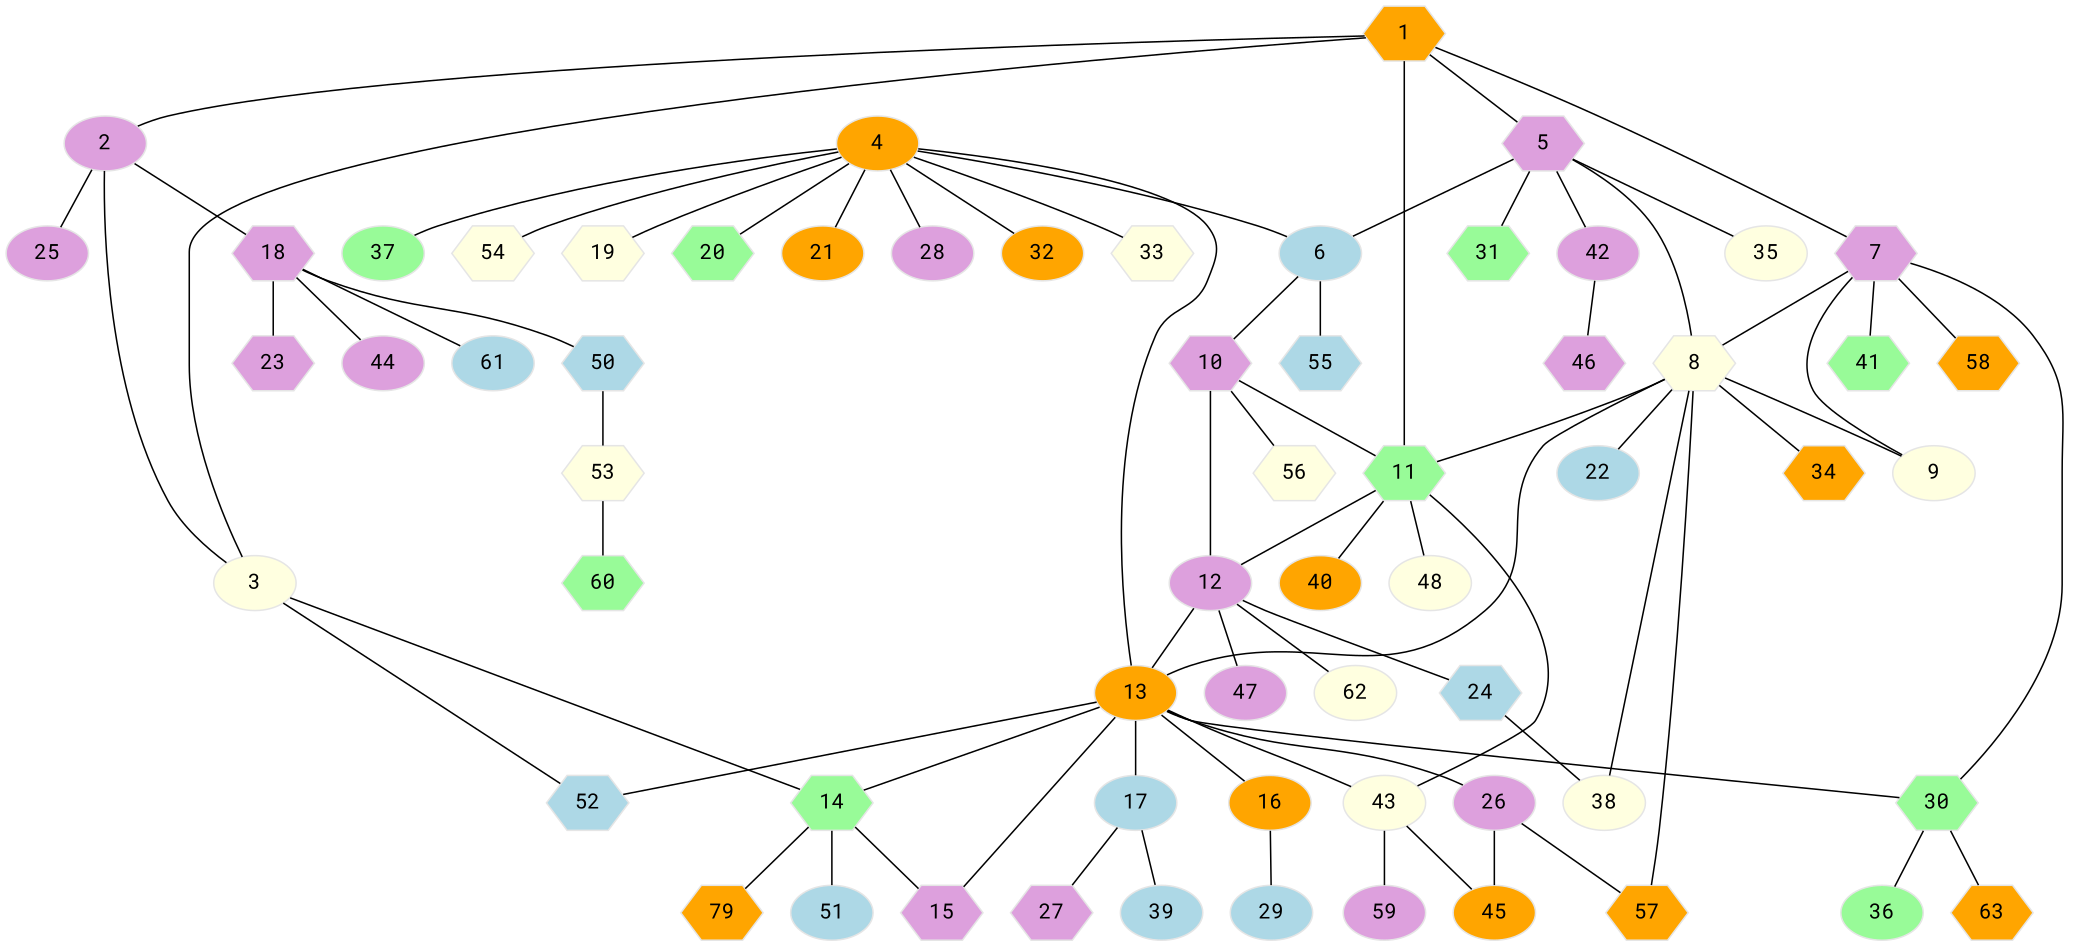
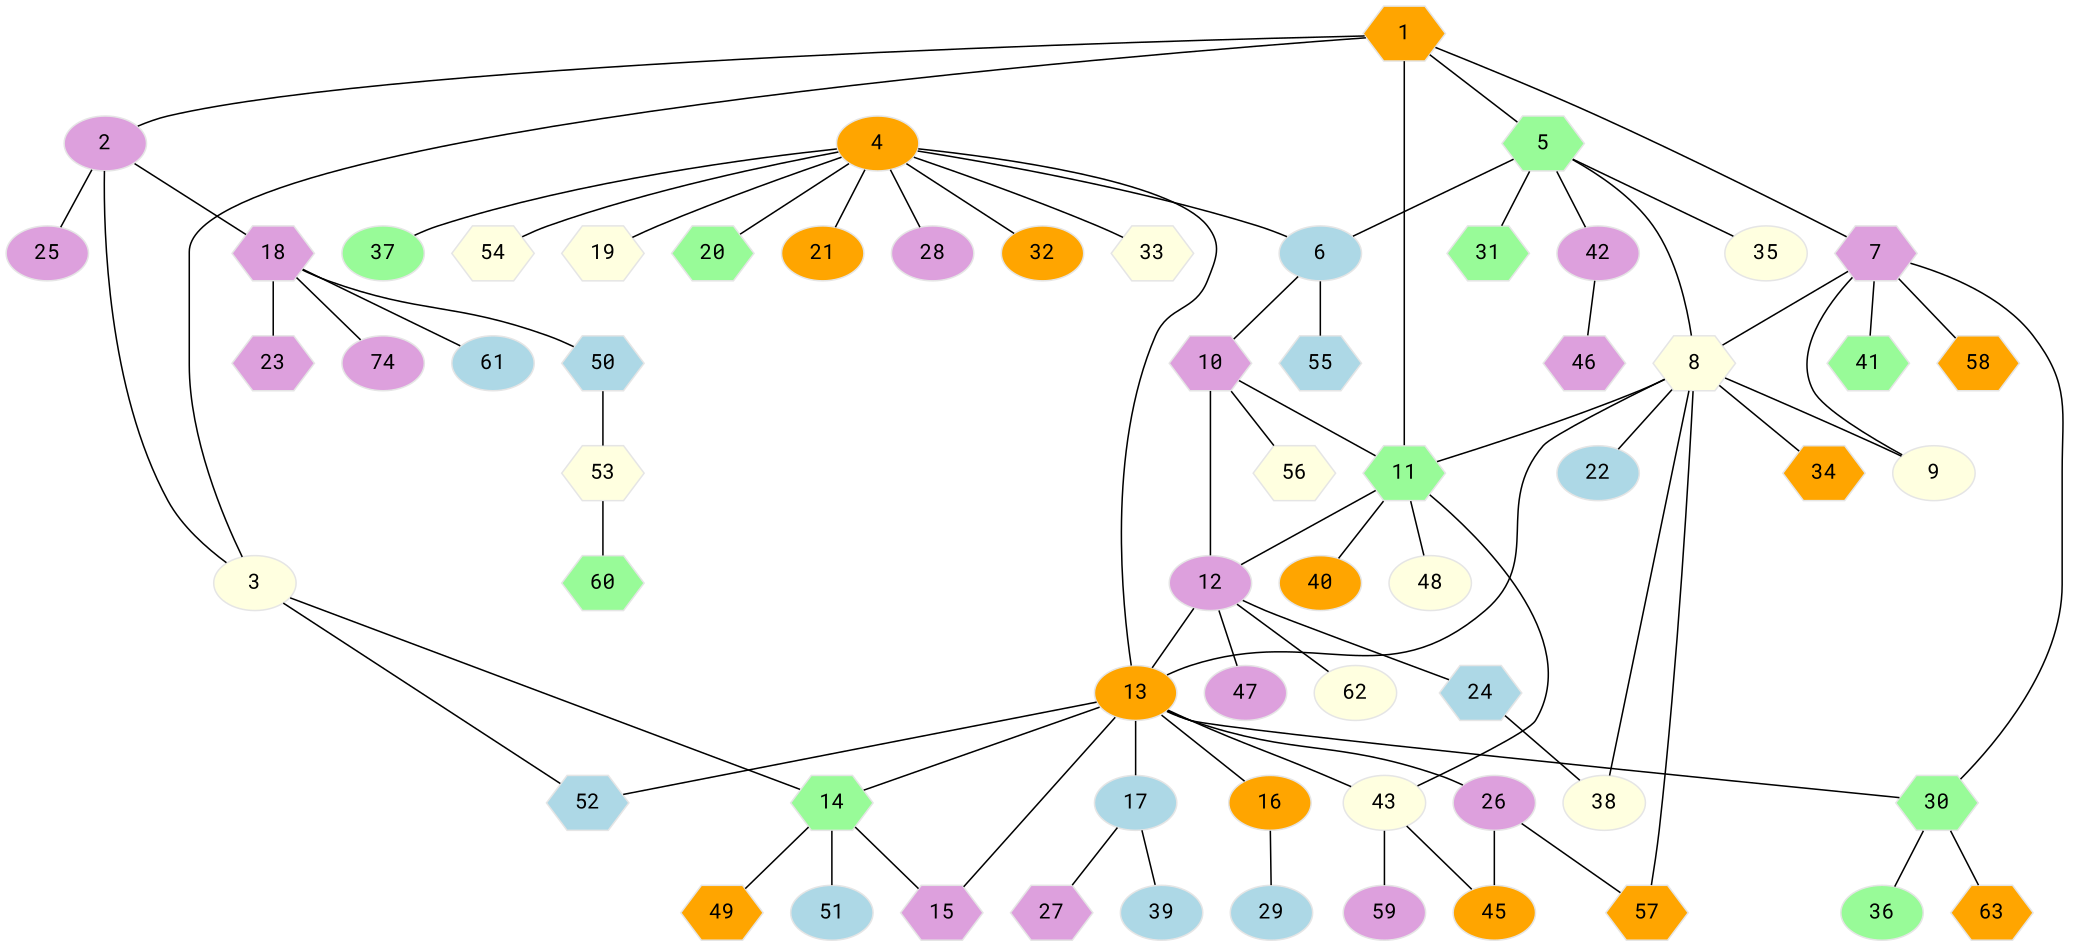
(1543, 143) -> (1543, 143)
(383, 363) -> (383, 363)
(722, 913) -> (722, 913)
